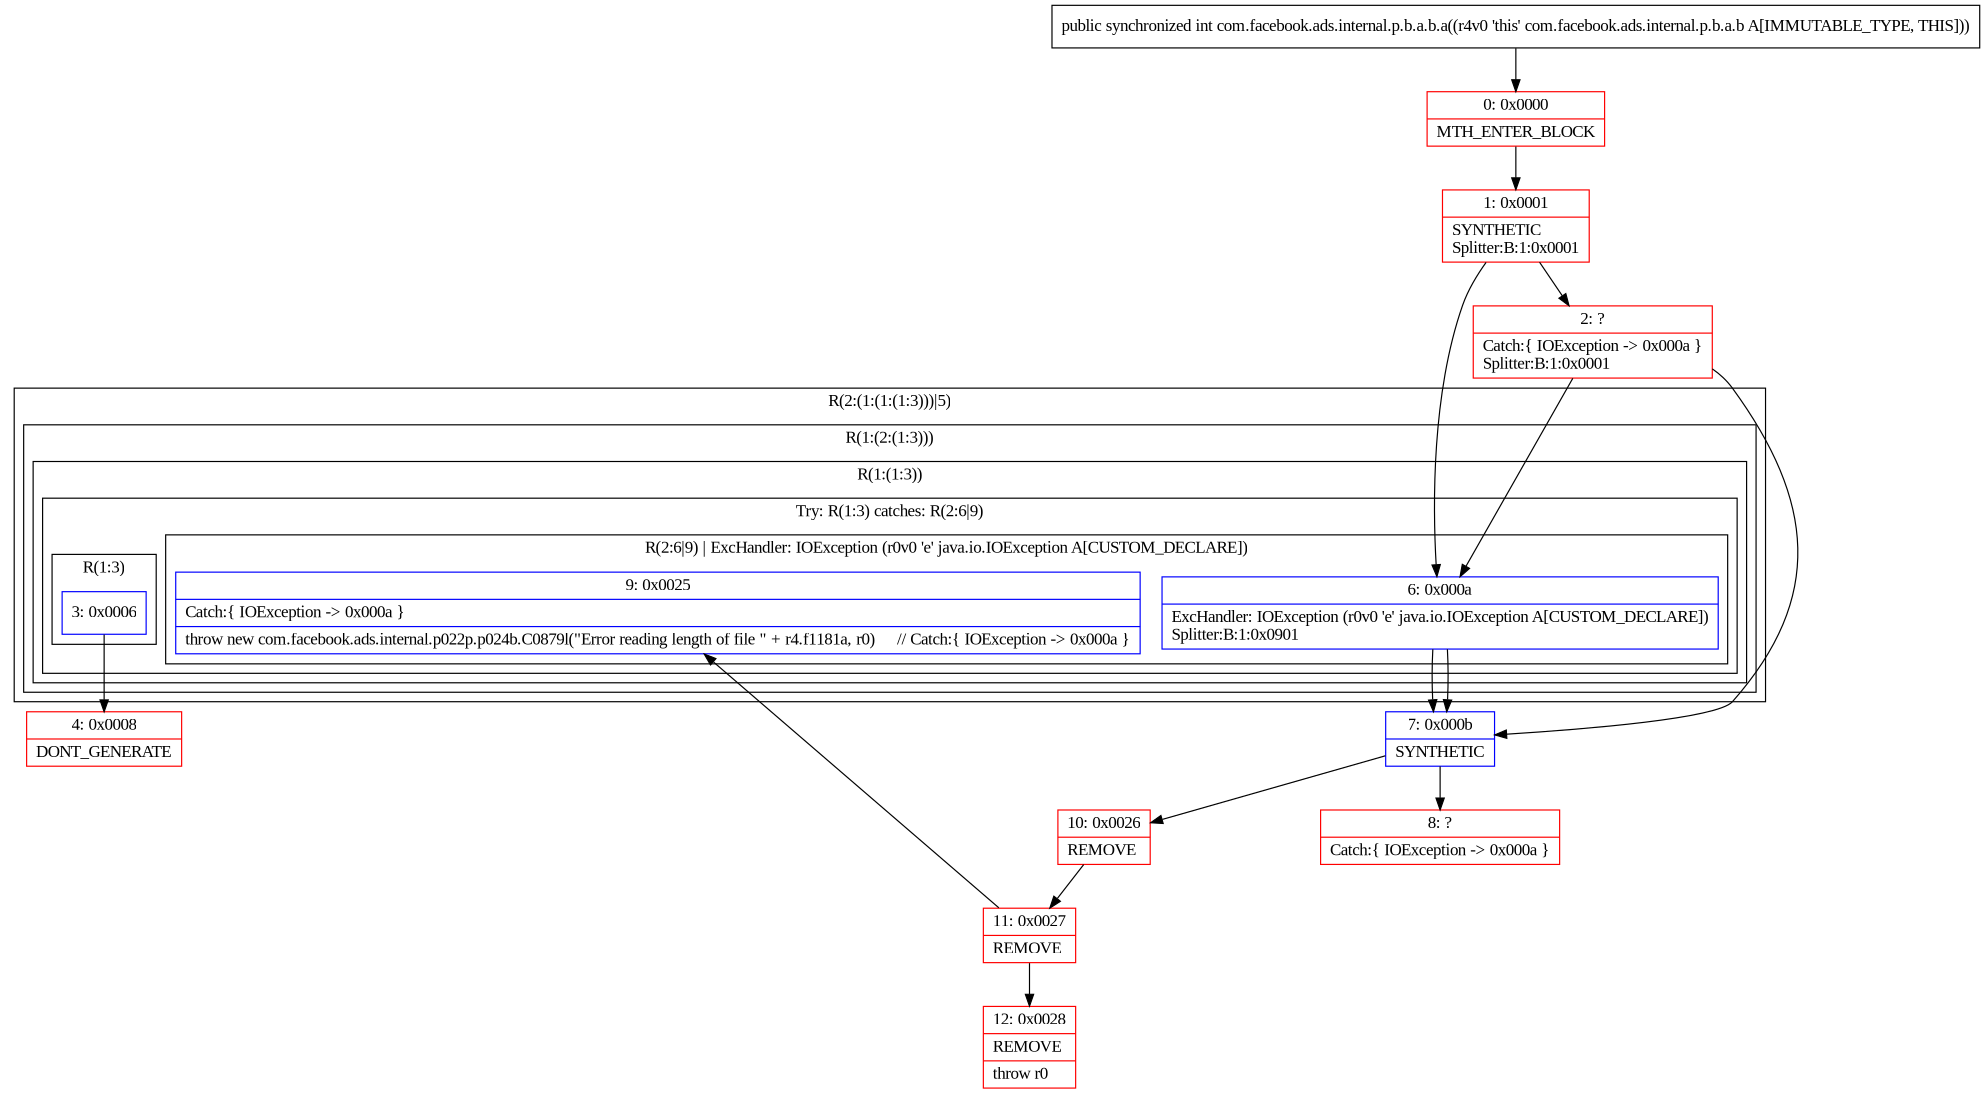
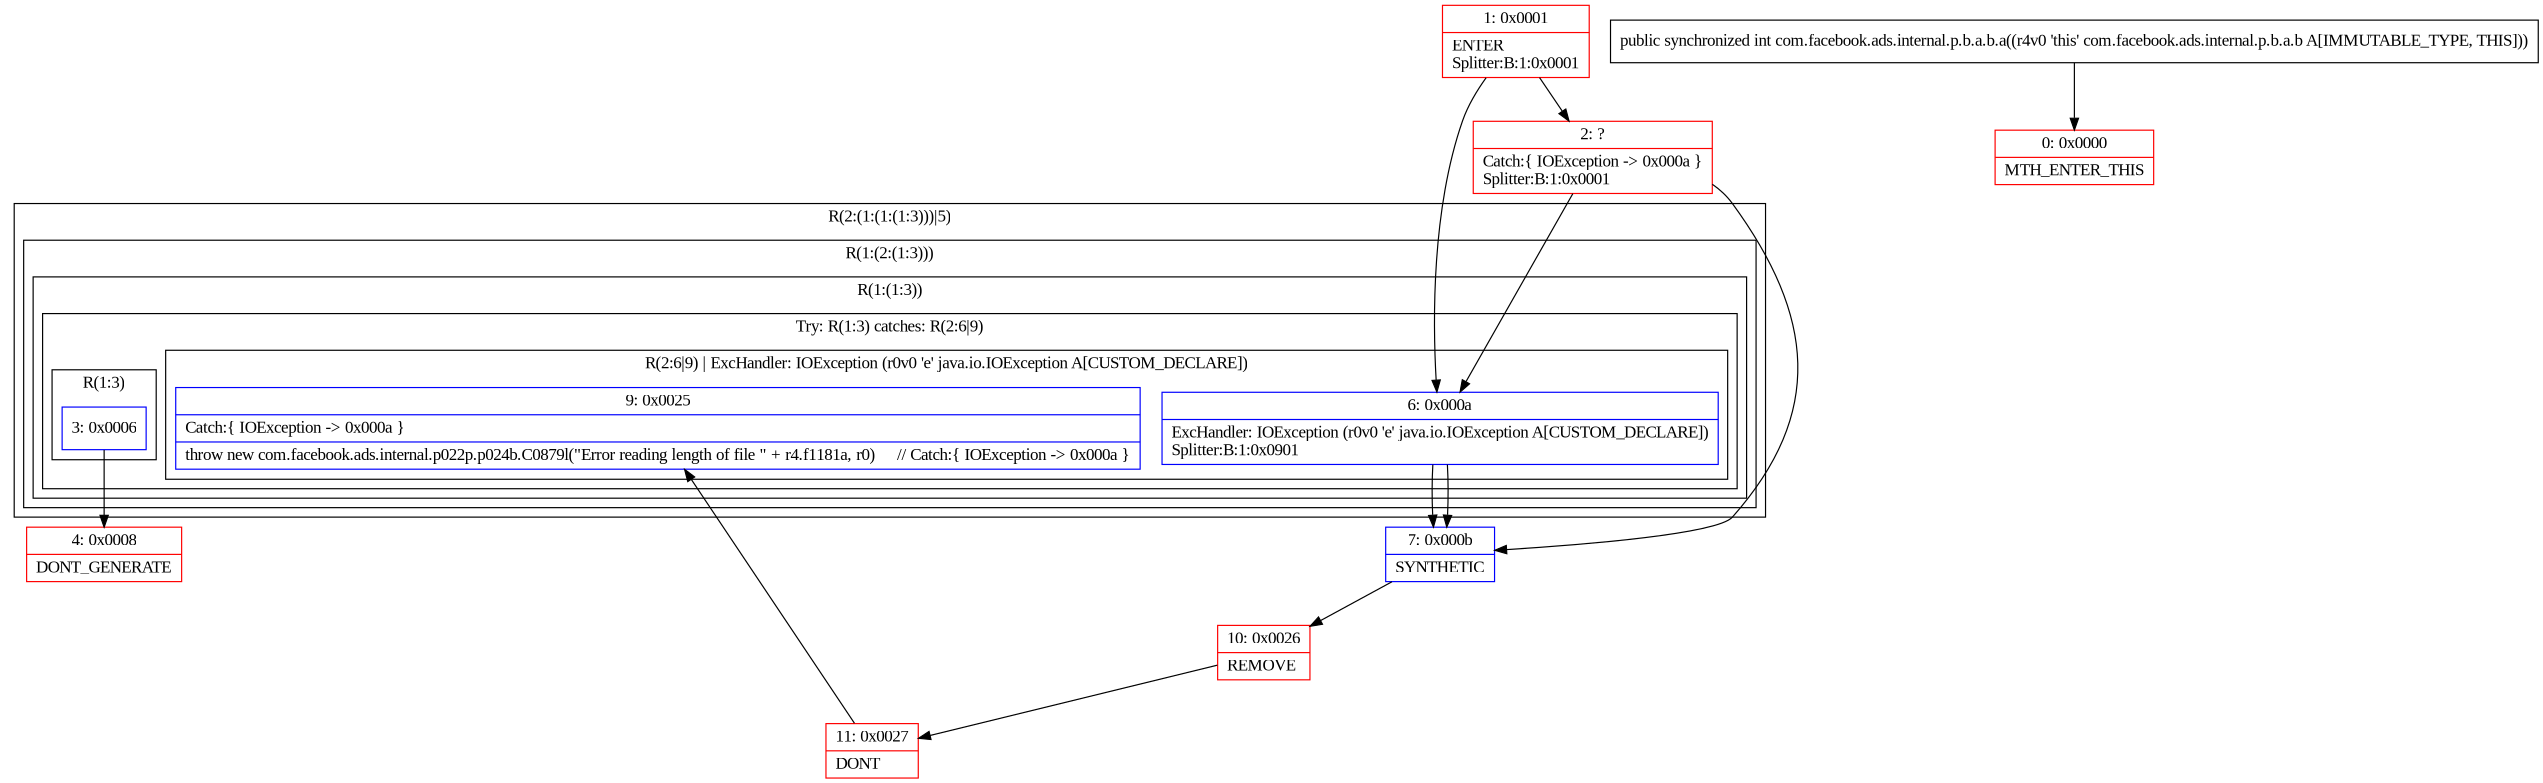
(1516, 132) -> (2074, 170)
(1516, 162) -> none
(1497, 230) -> (1478, 46)
(1440, 837) -> none
(1027, 948) -> (858, 764)
(1030, 1047) -> none
